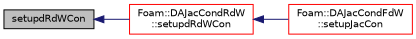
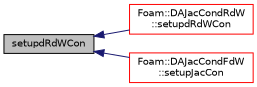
(276, 19) -> (117, 55)
